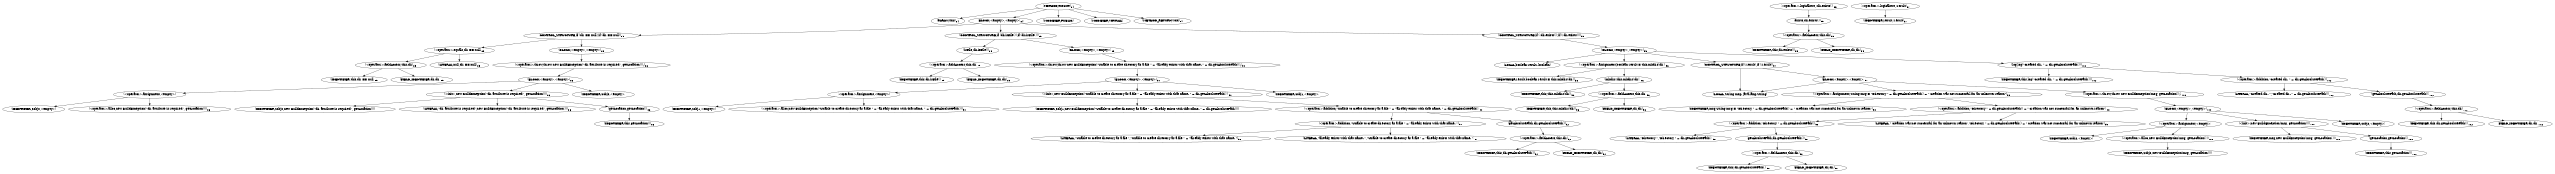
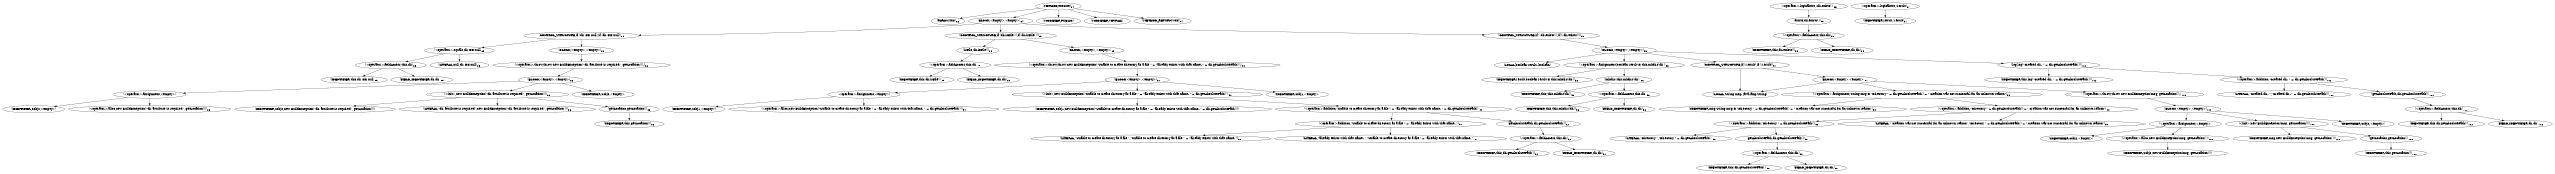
(958, 21) -> (958, 21)
